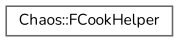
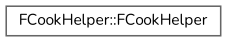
(89, 21) -> (113, 21)
